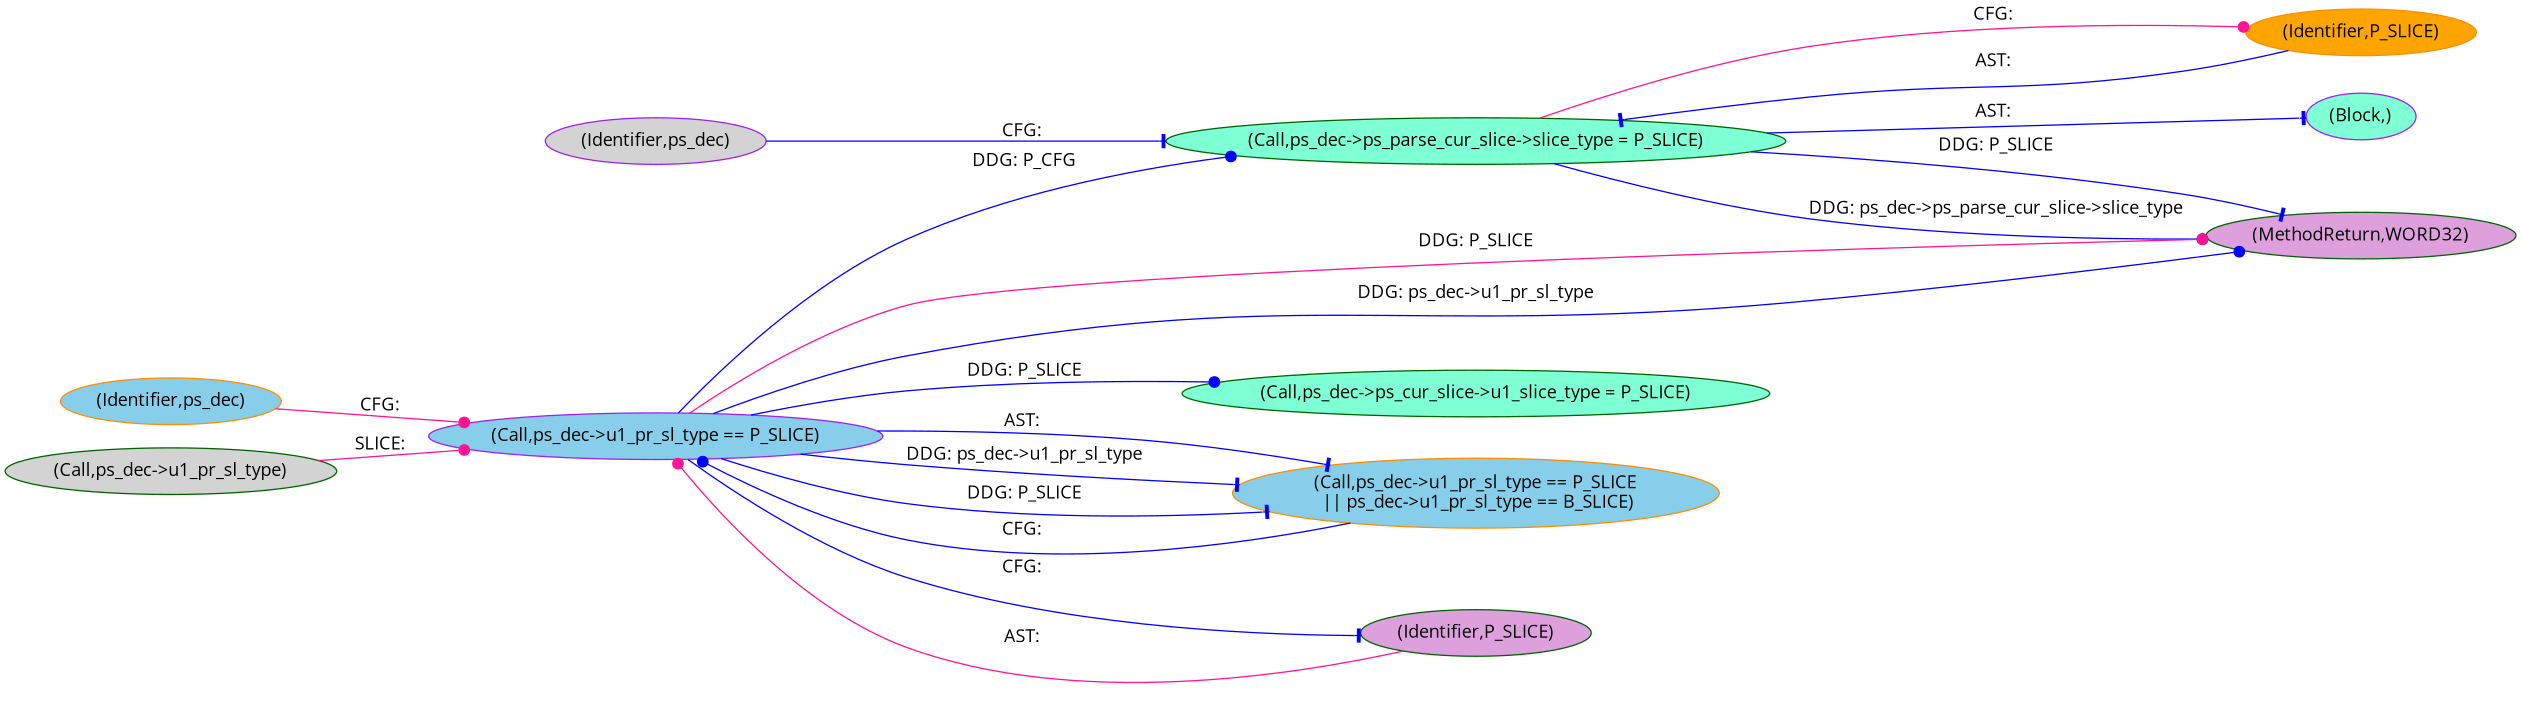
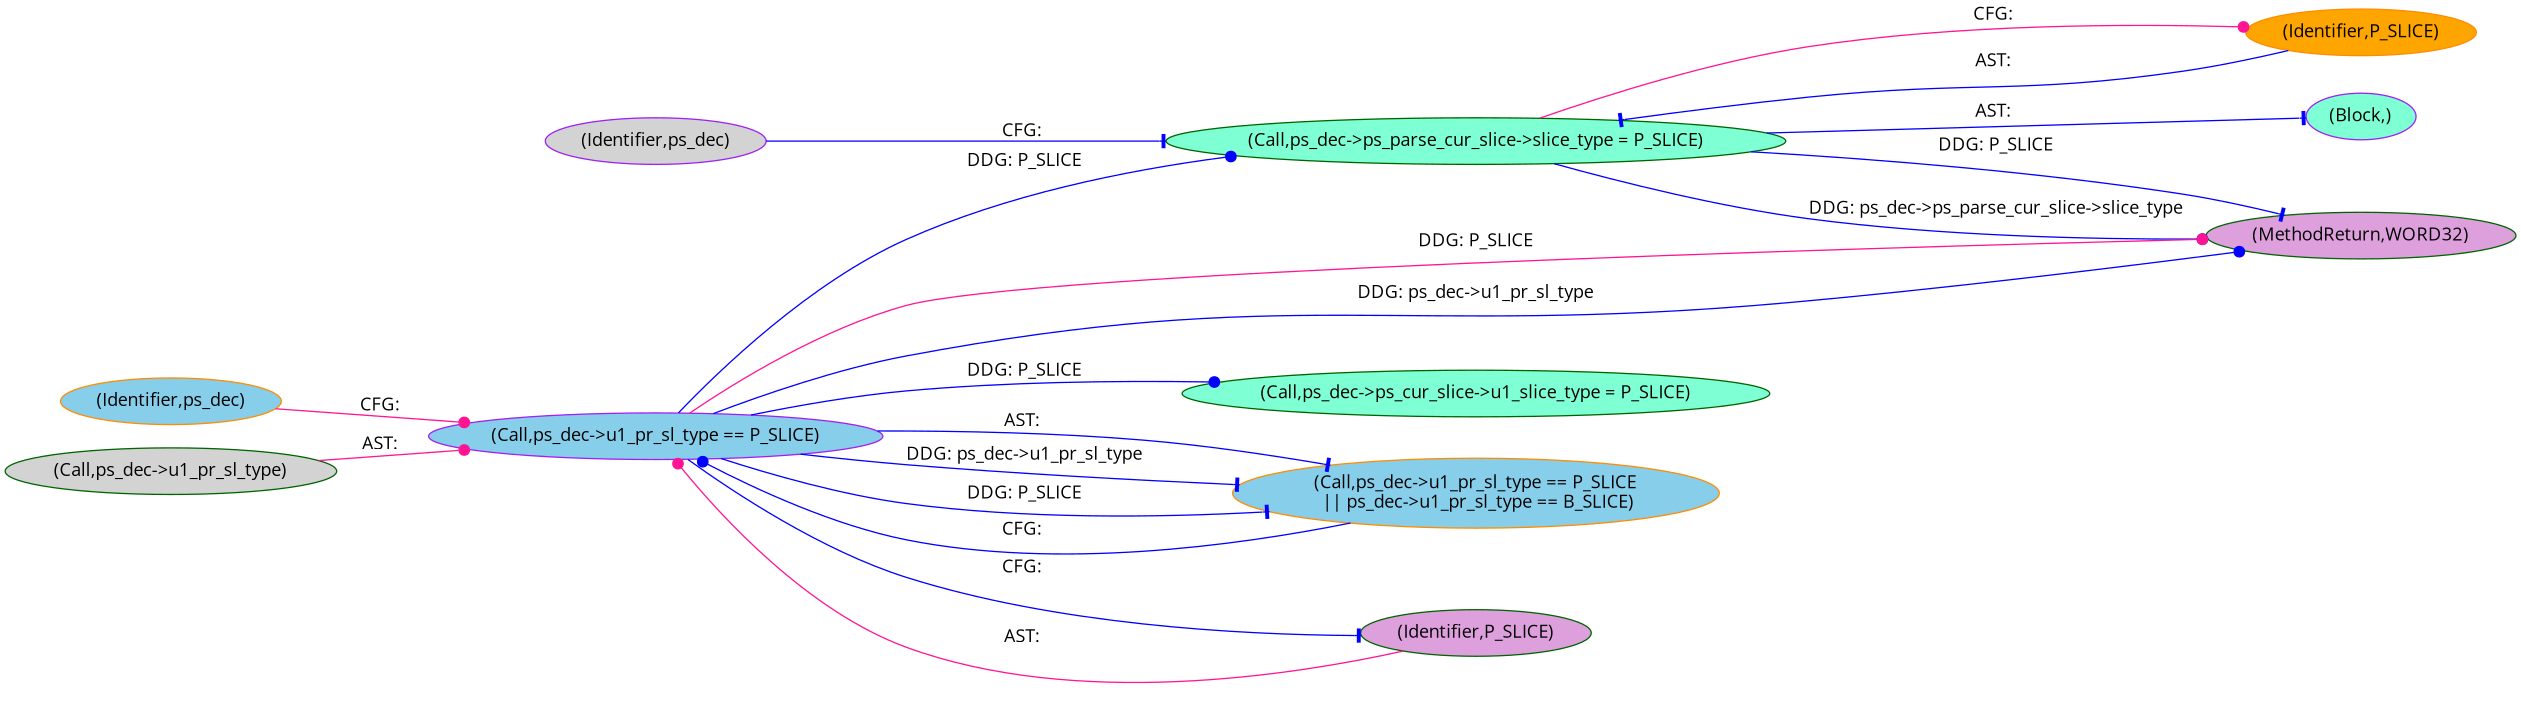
(1025, 161) -> (1025, 161)
(383, 445) -> (383, 445)
